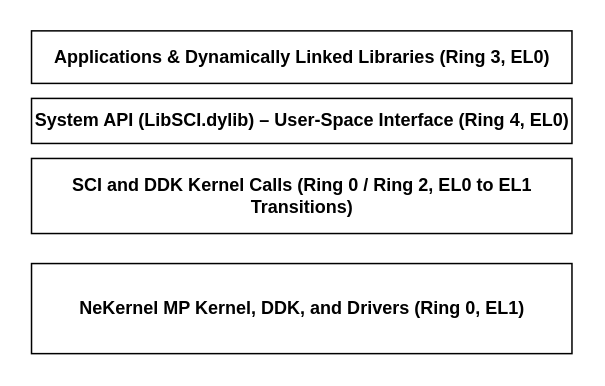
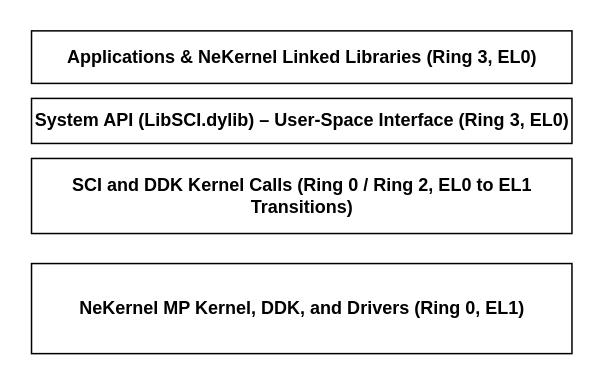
(302, 58) -> (302, 58)
(302, 121) -> (302, 121)
